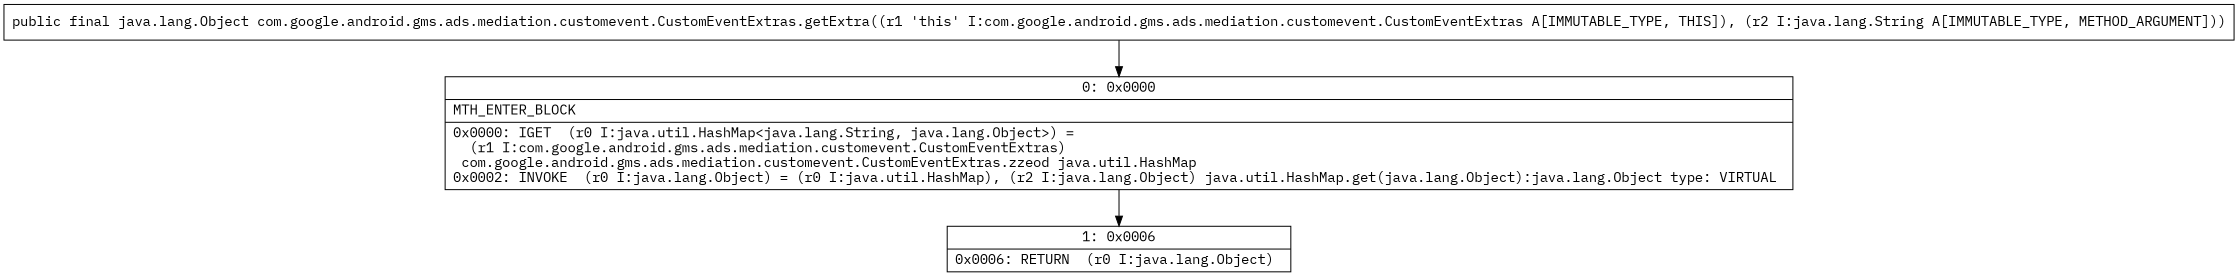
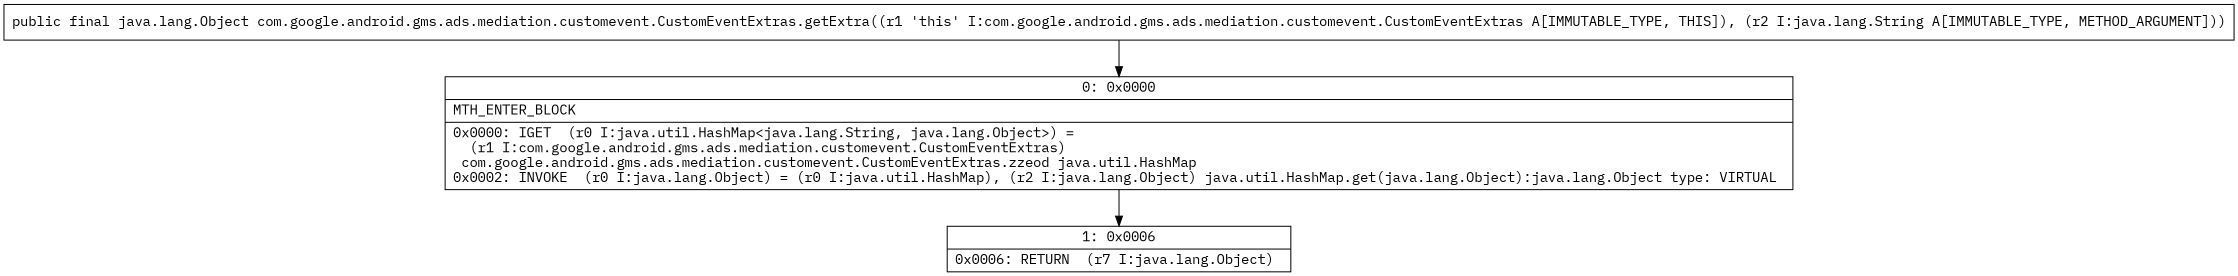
(1119, 260) -> (1119, 260)
